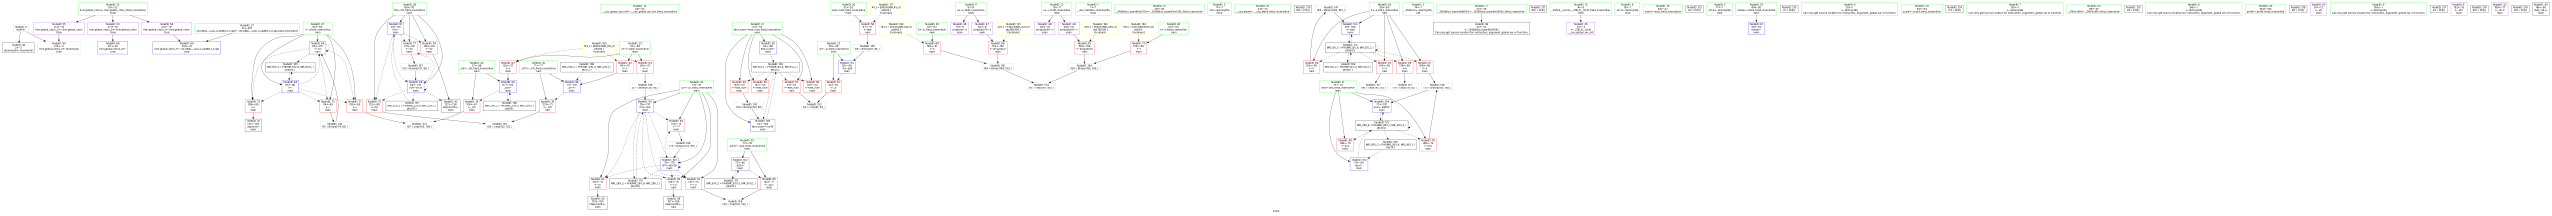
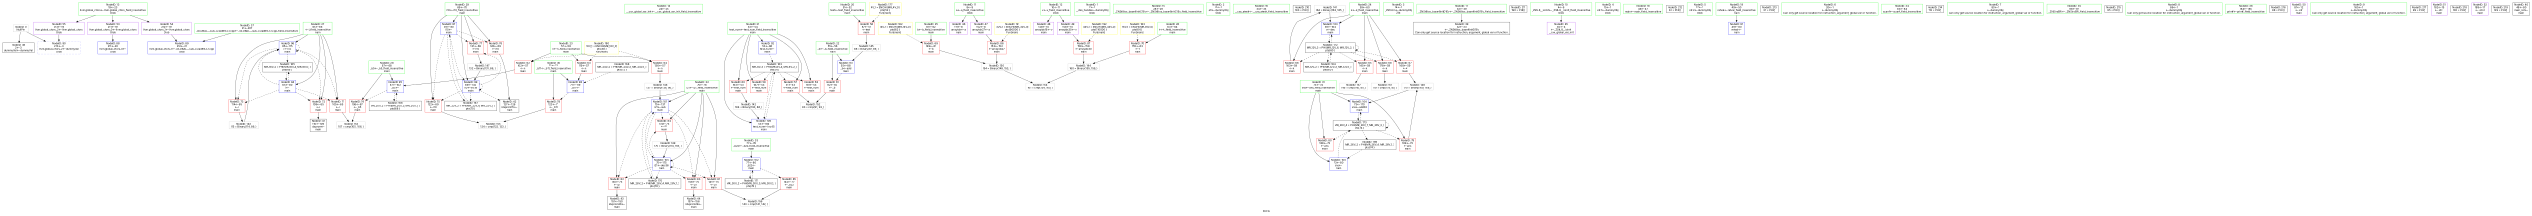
none -> (451, 68)
(758, 163) -> none
